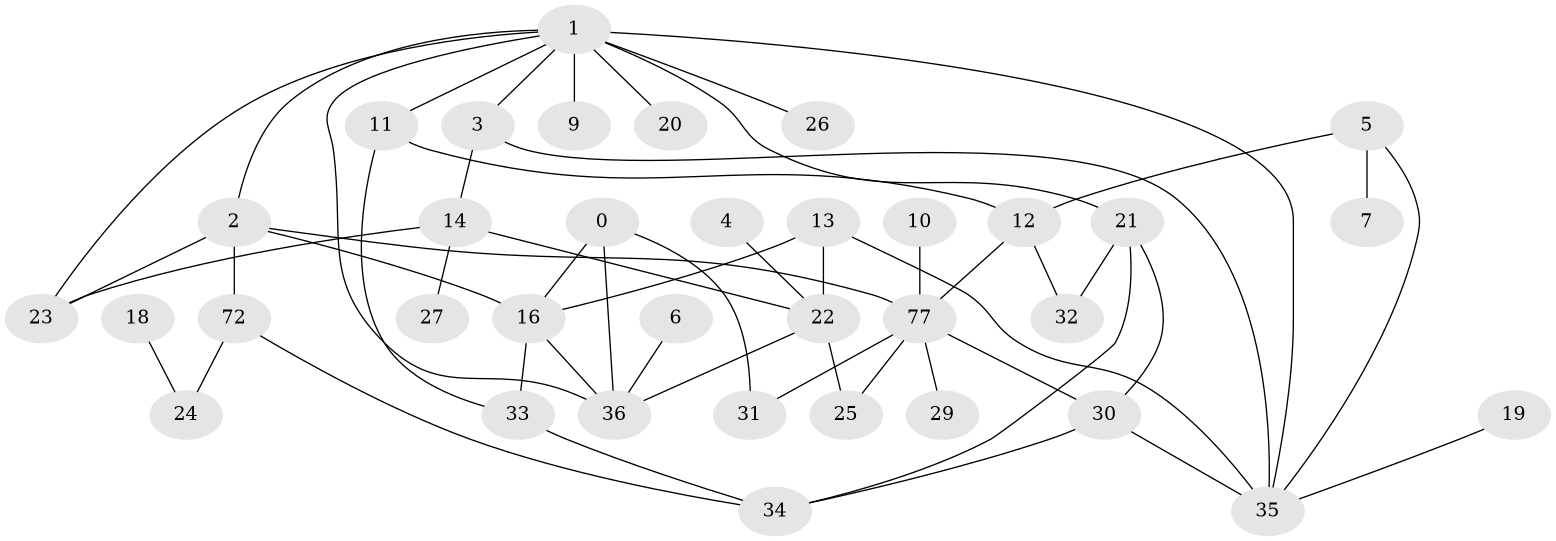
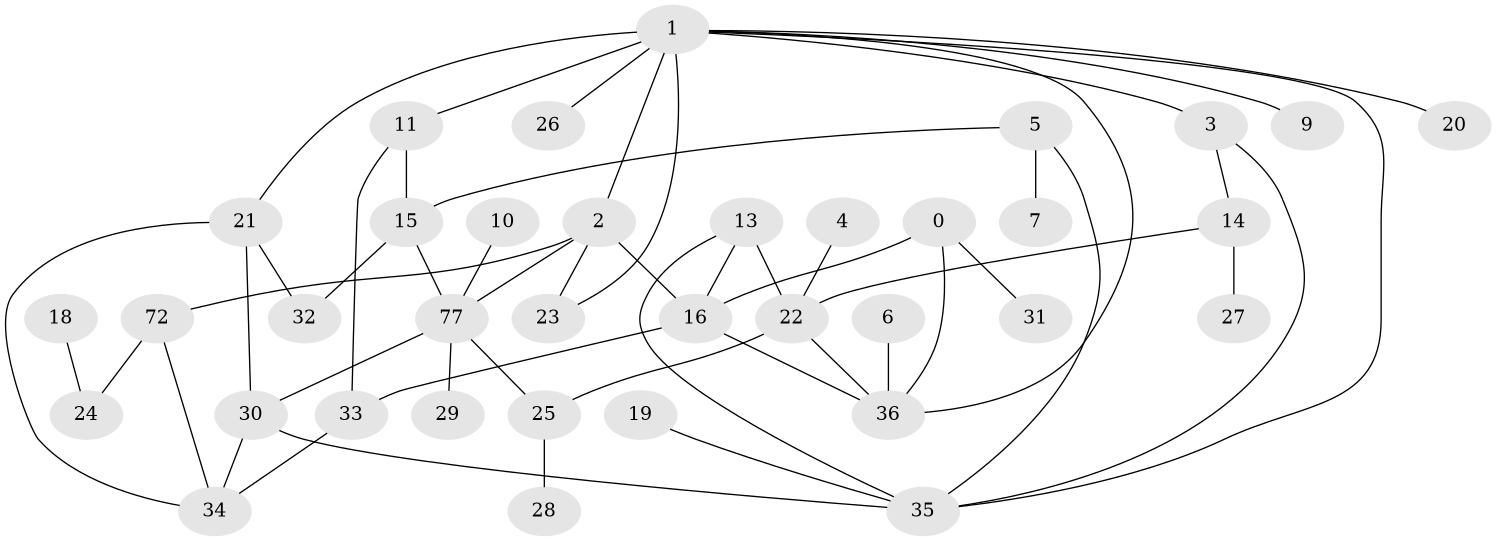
(1024, 222) -> (406, 222)
(251, 254) -> none
(844, 362) -> none
none -> (544, 511)
